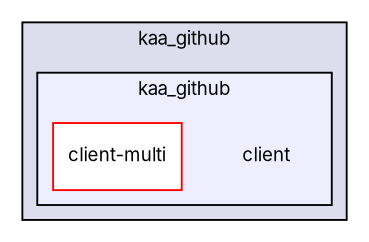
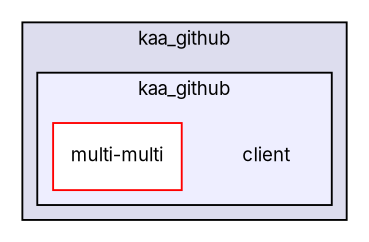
(117, 157) -> (117, 157)
